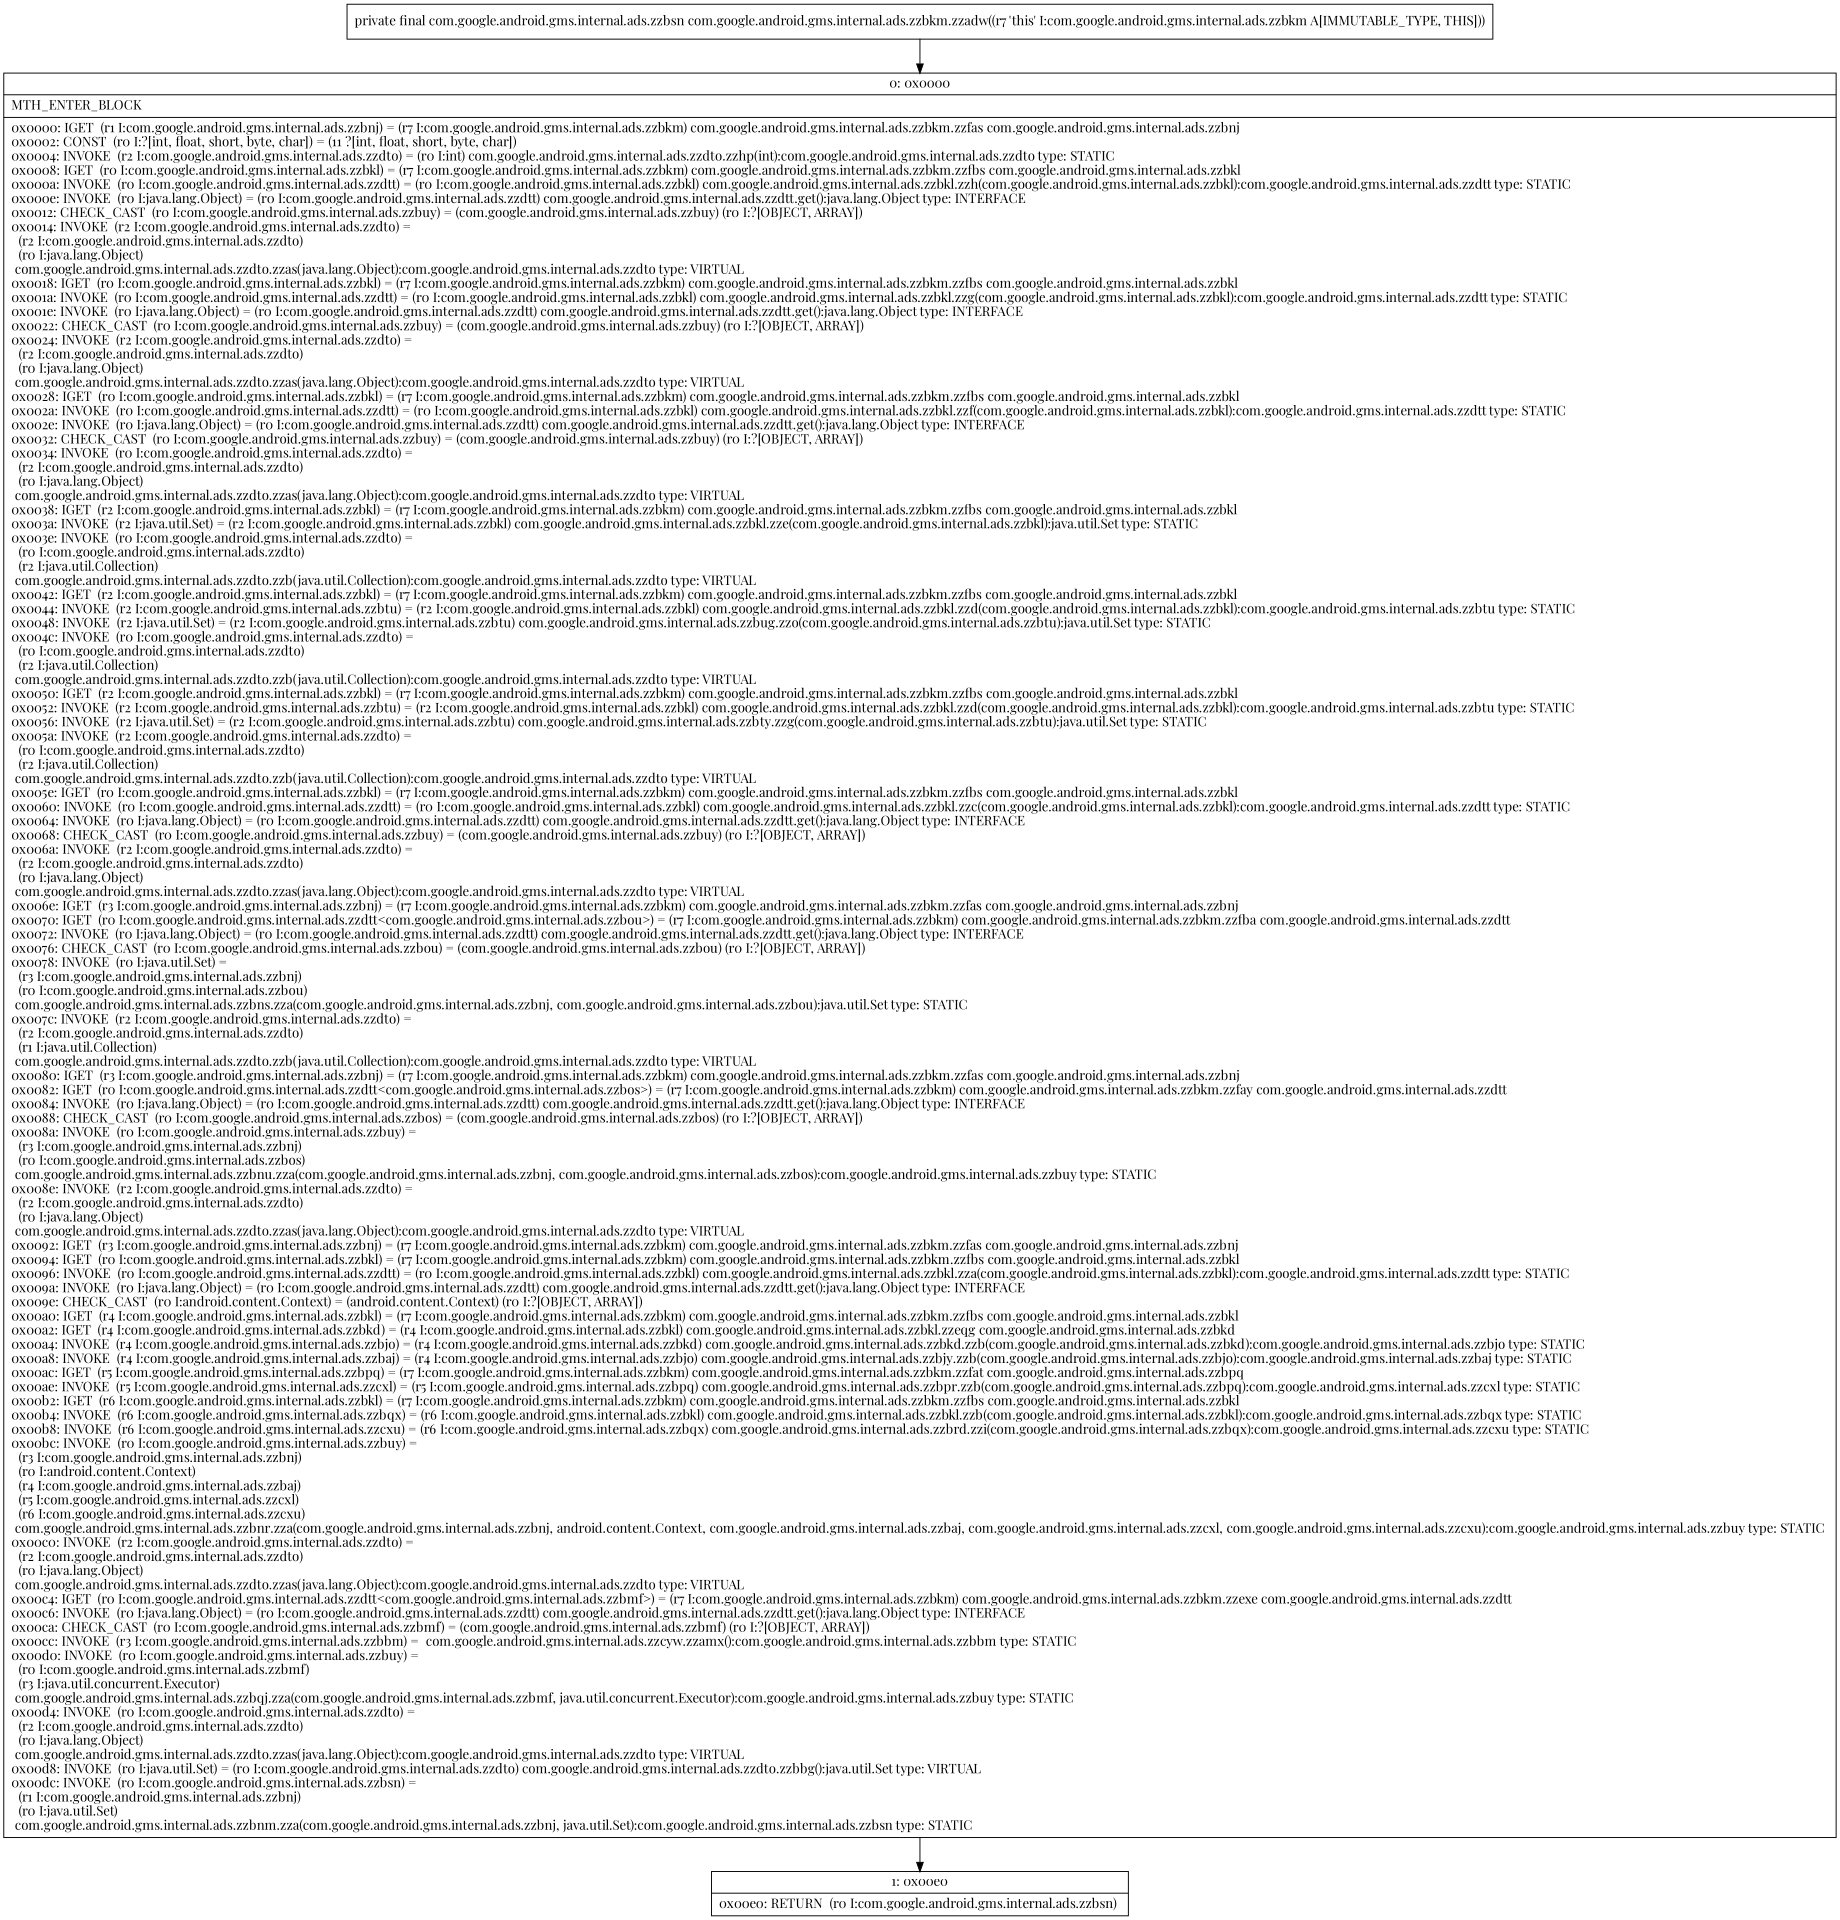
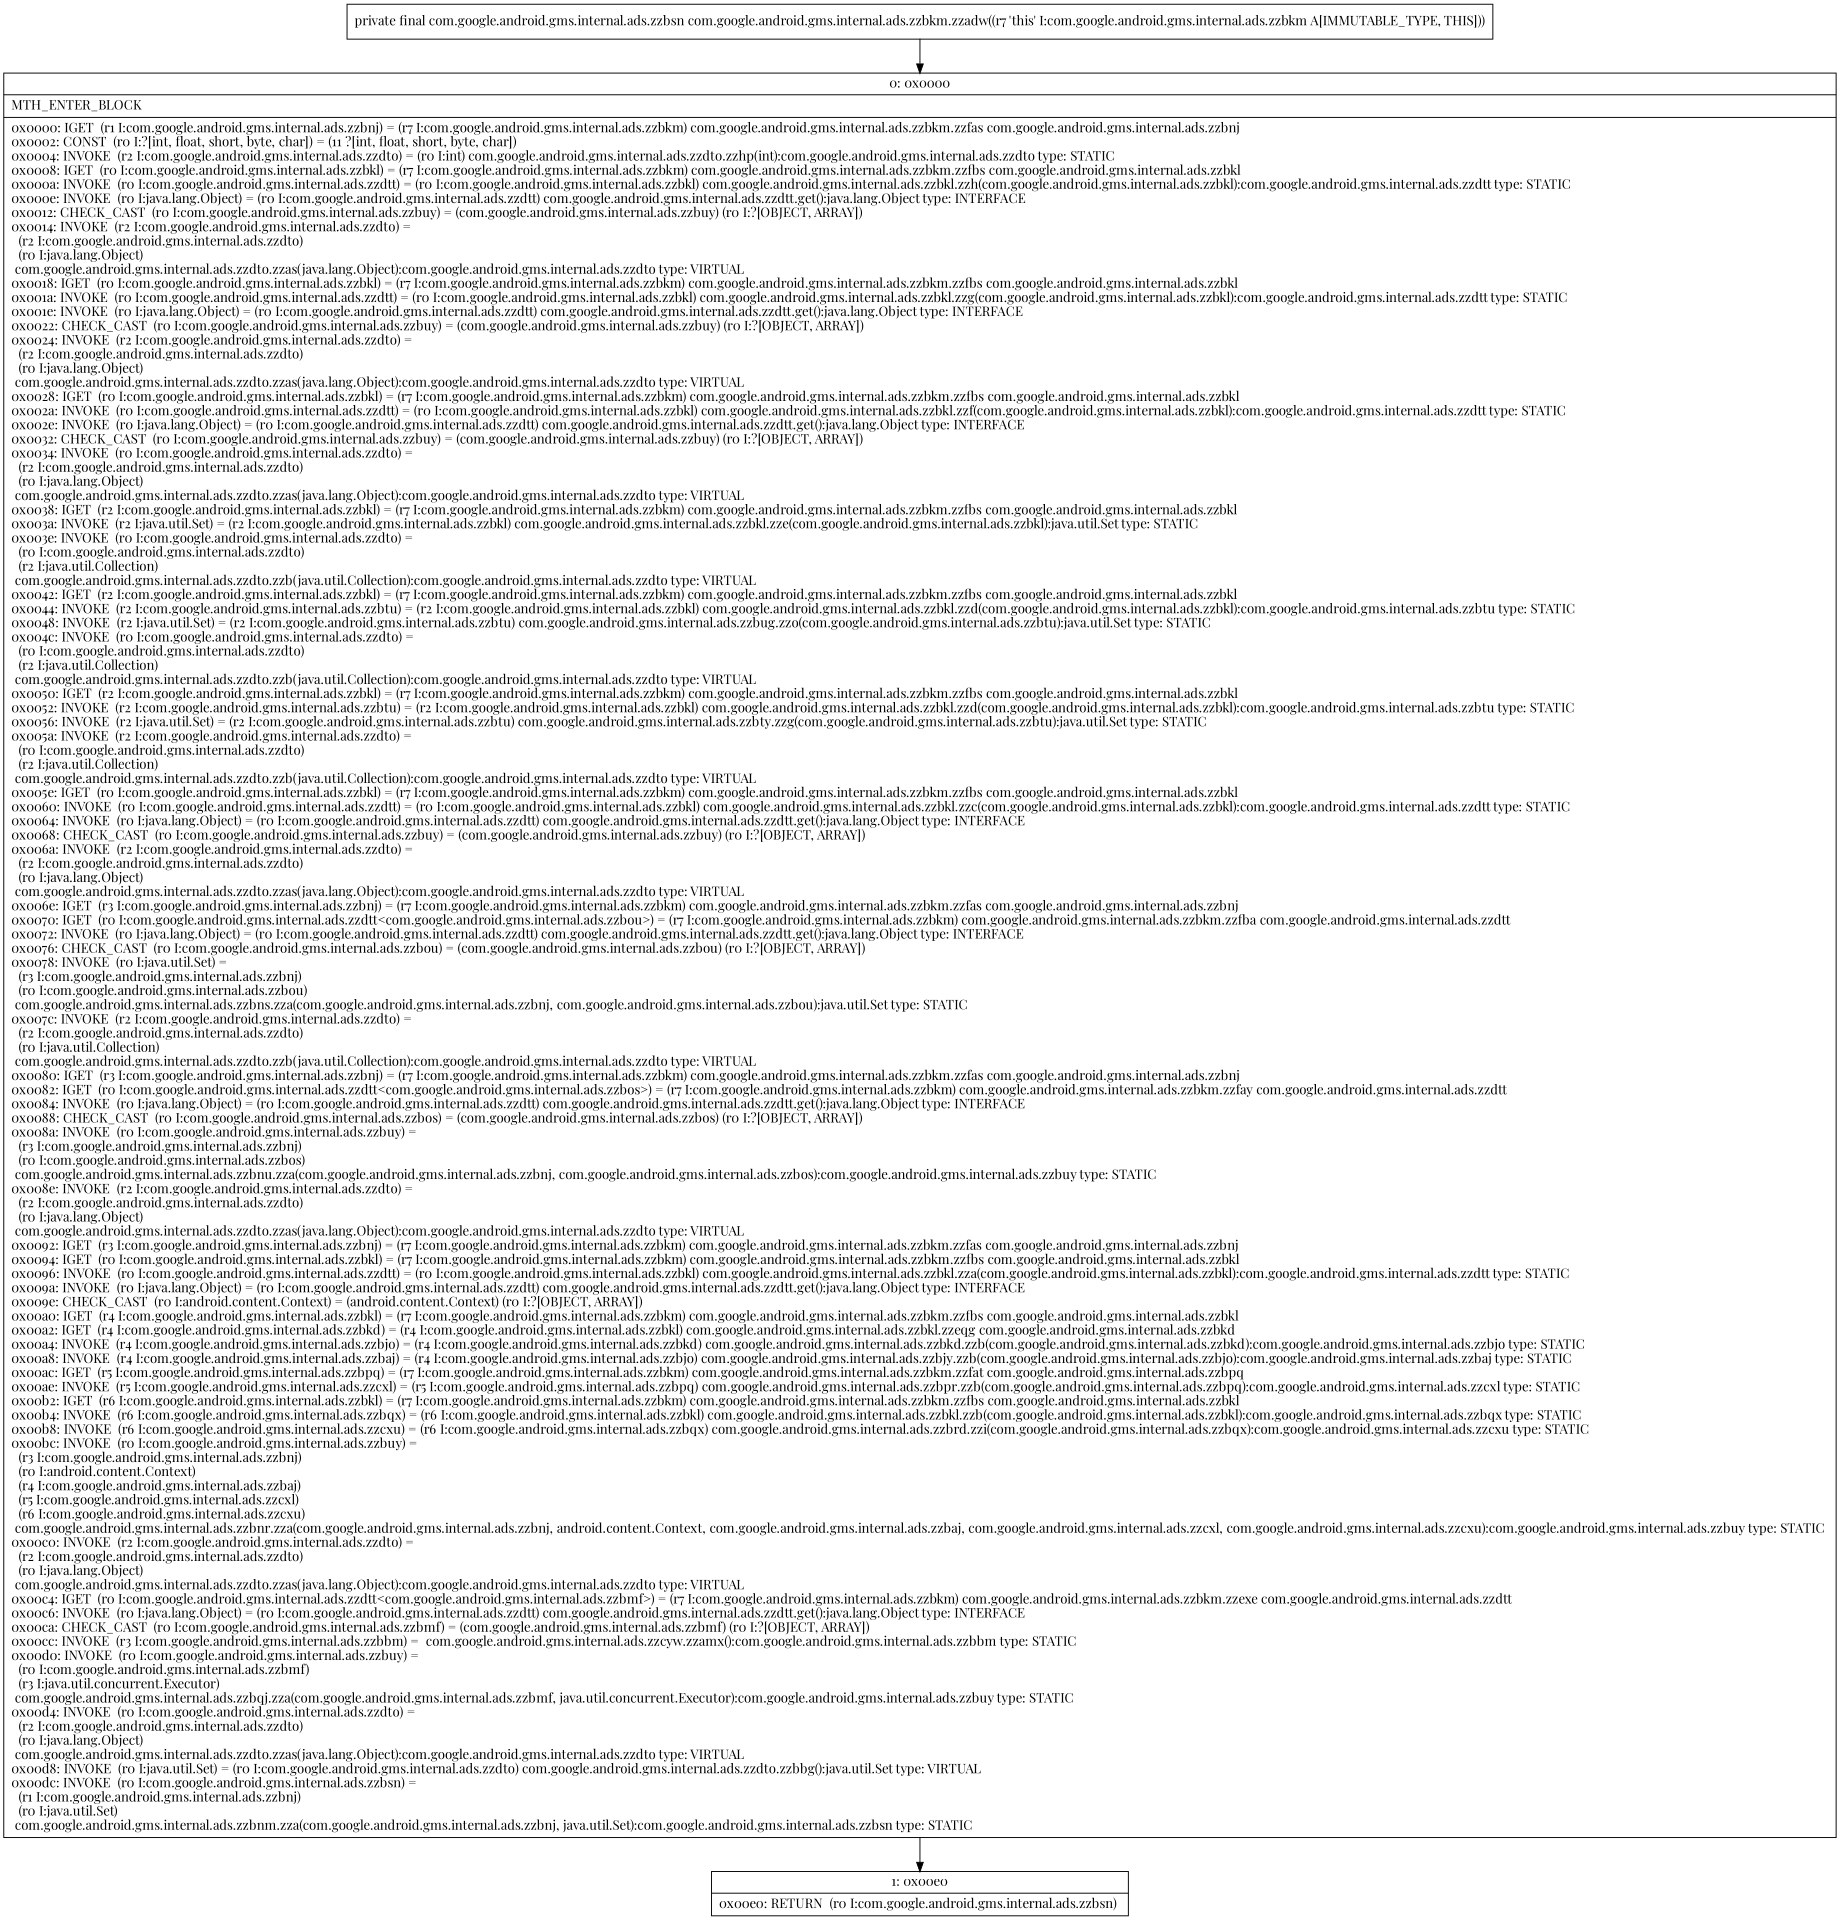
(84, 1048) -> (85, 1048)
